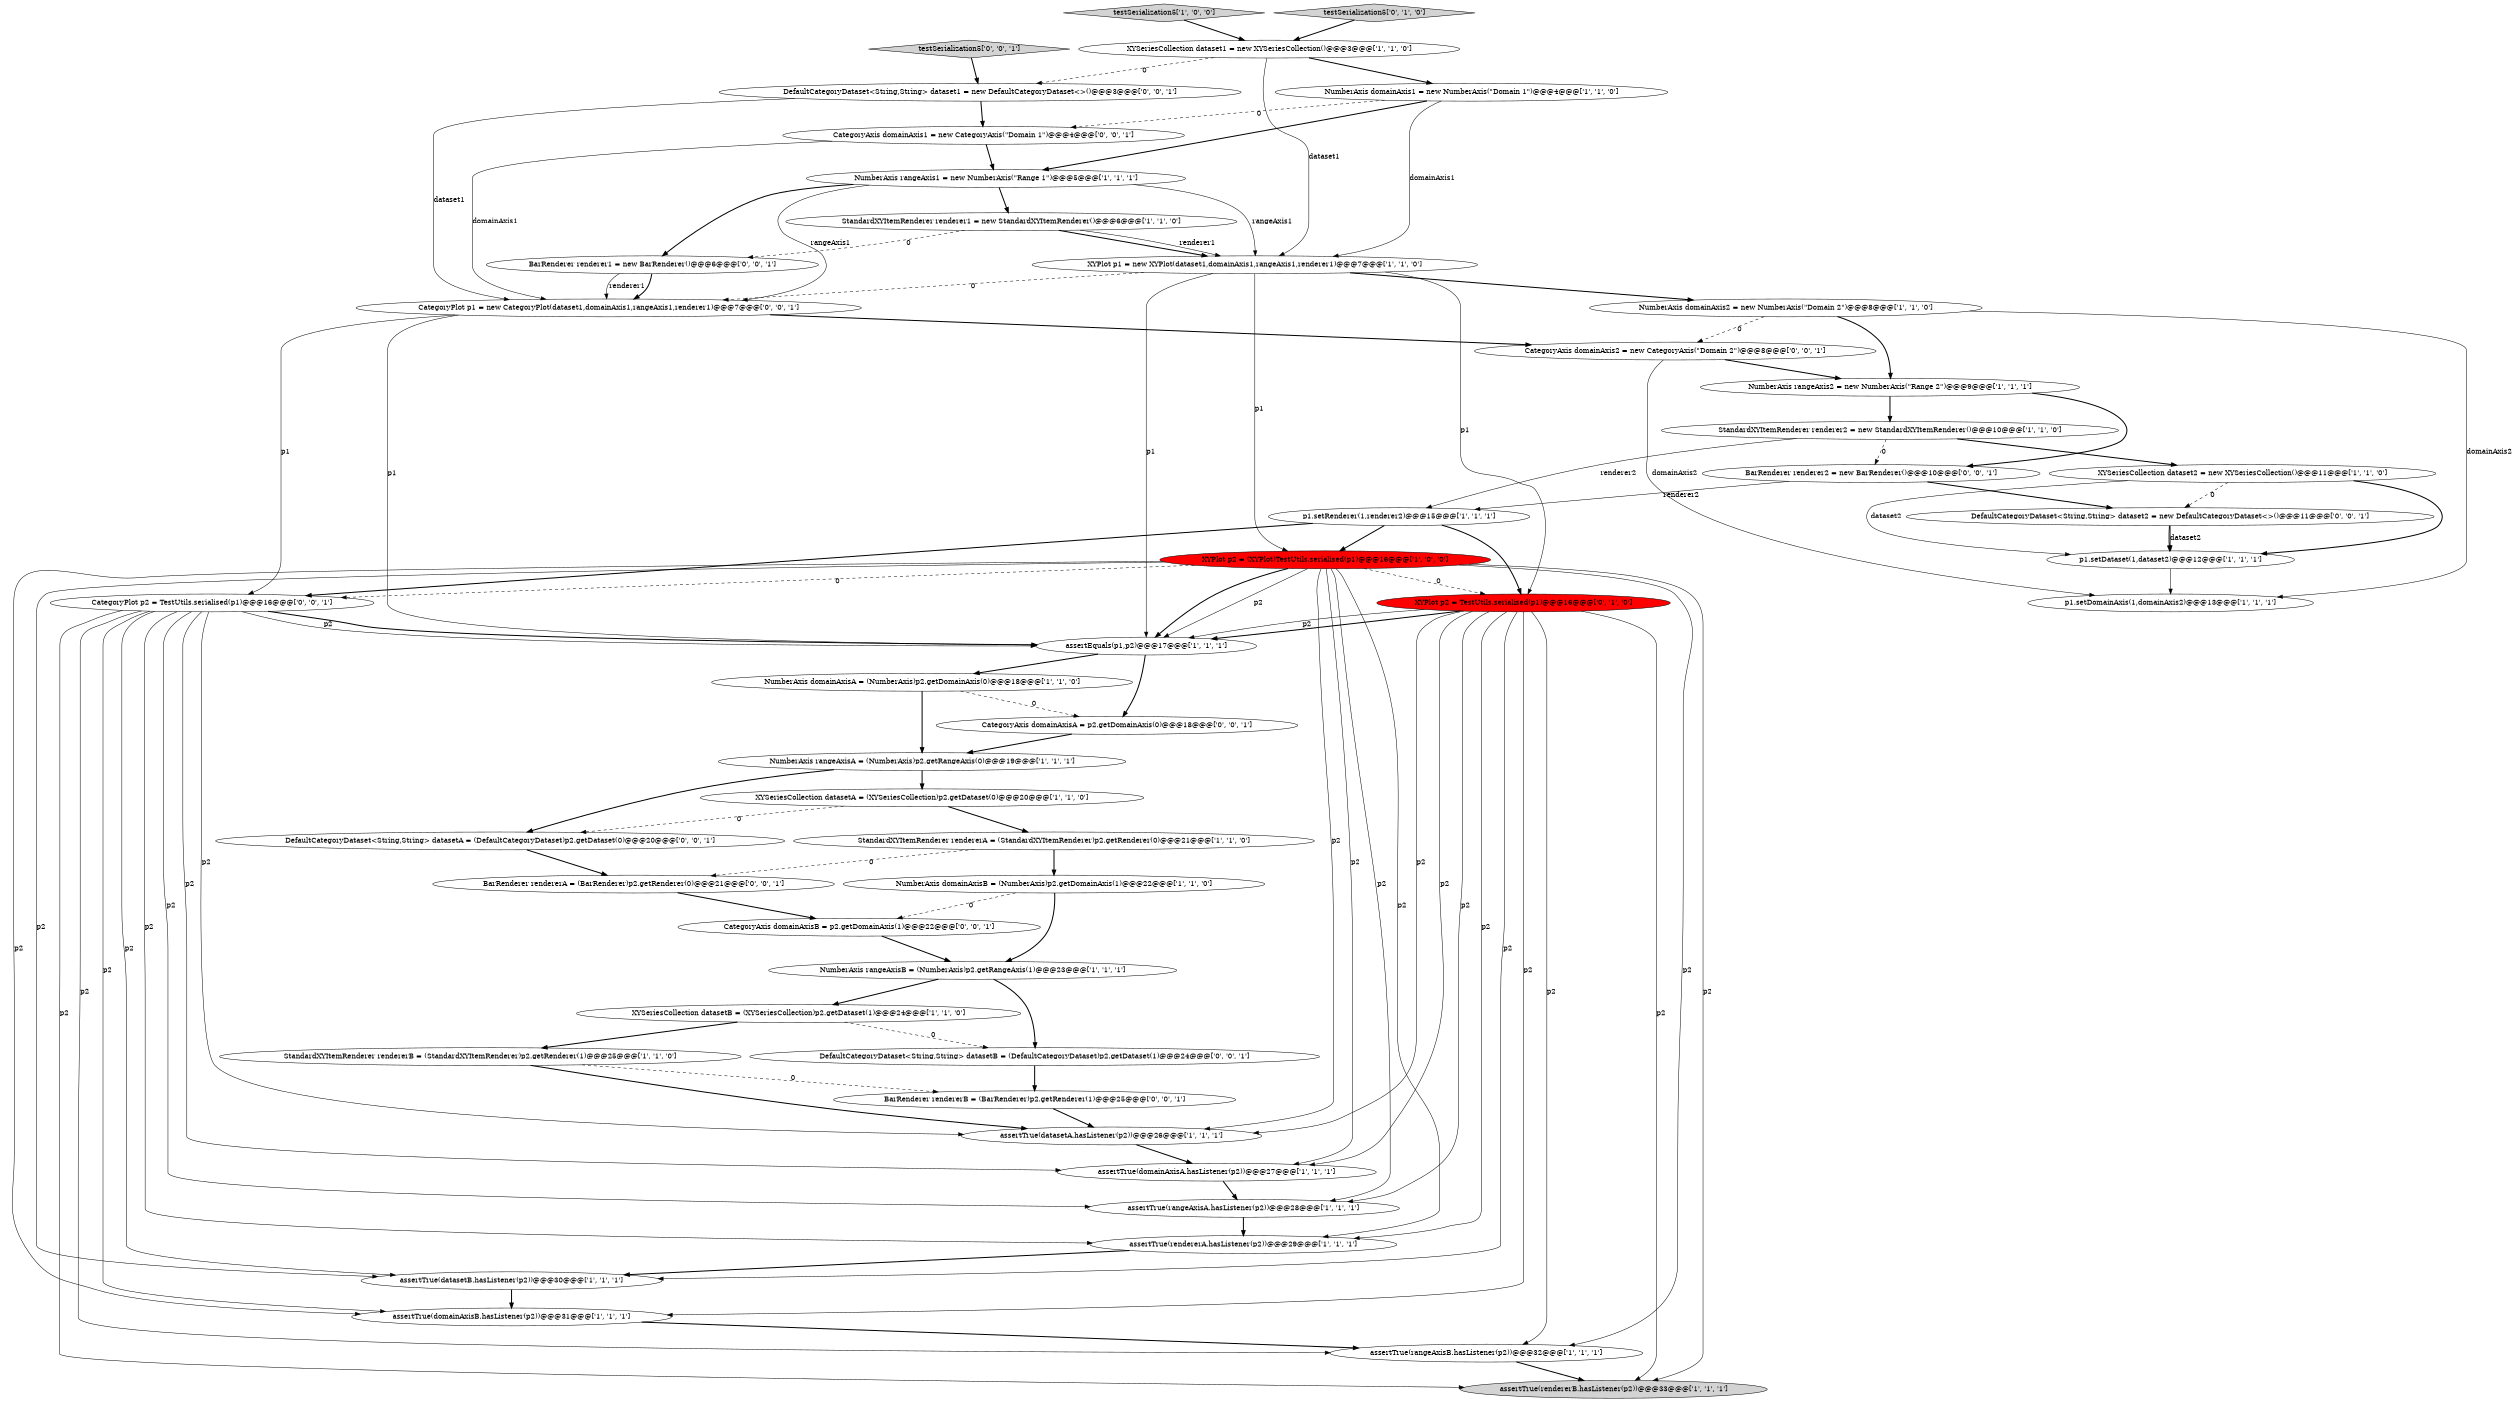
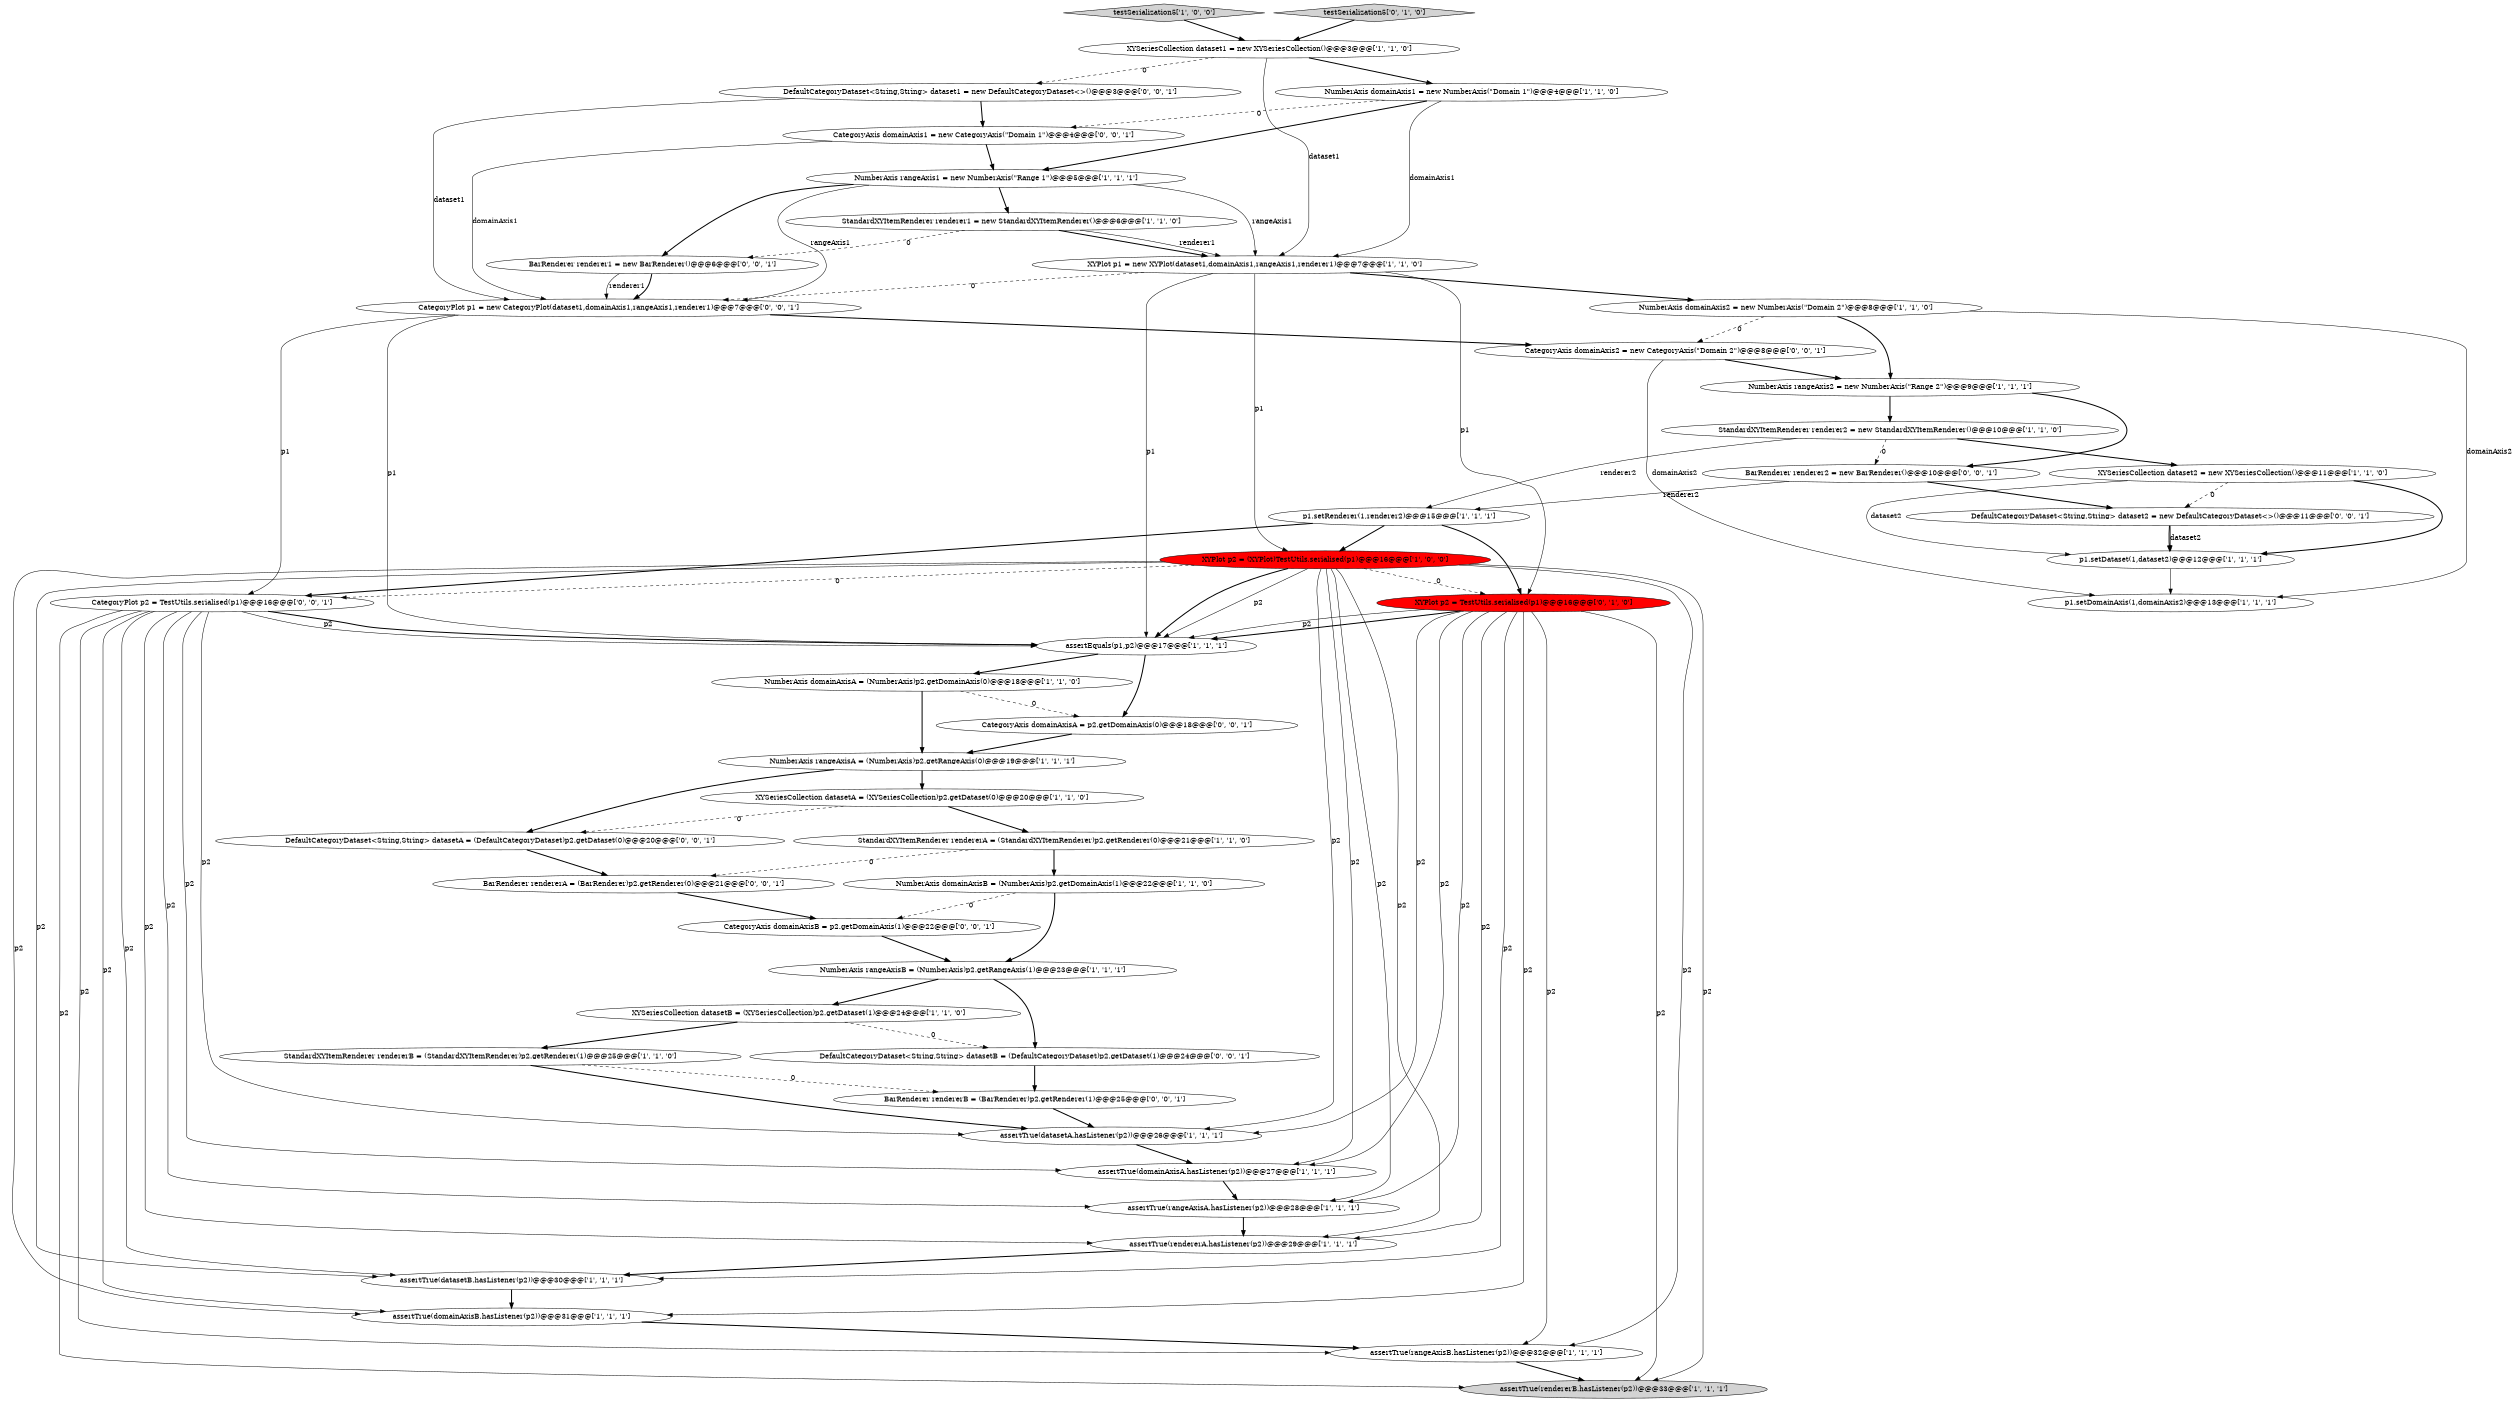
(969, 49) -> none
